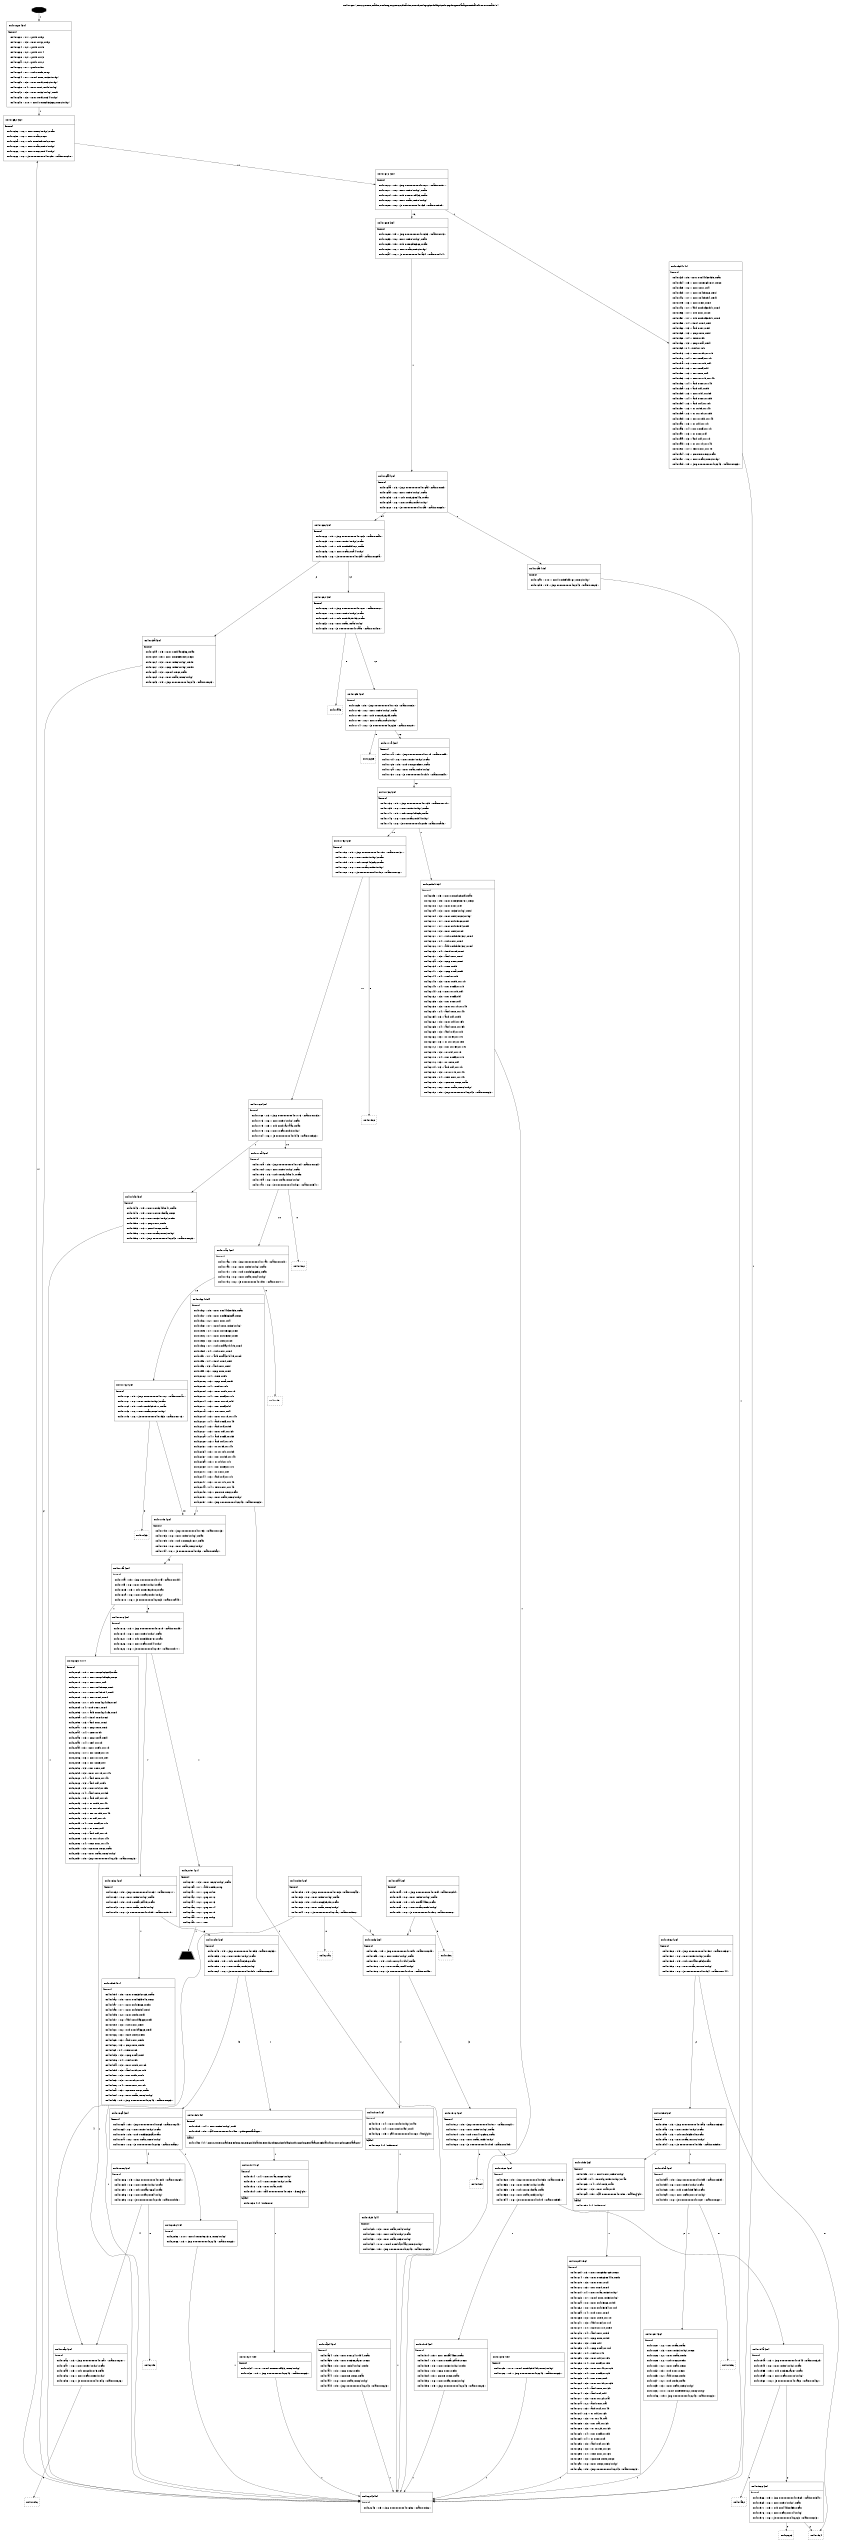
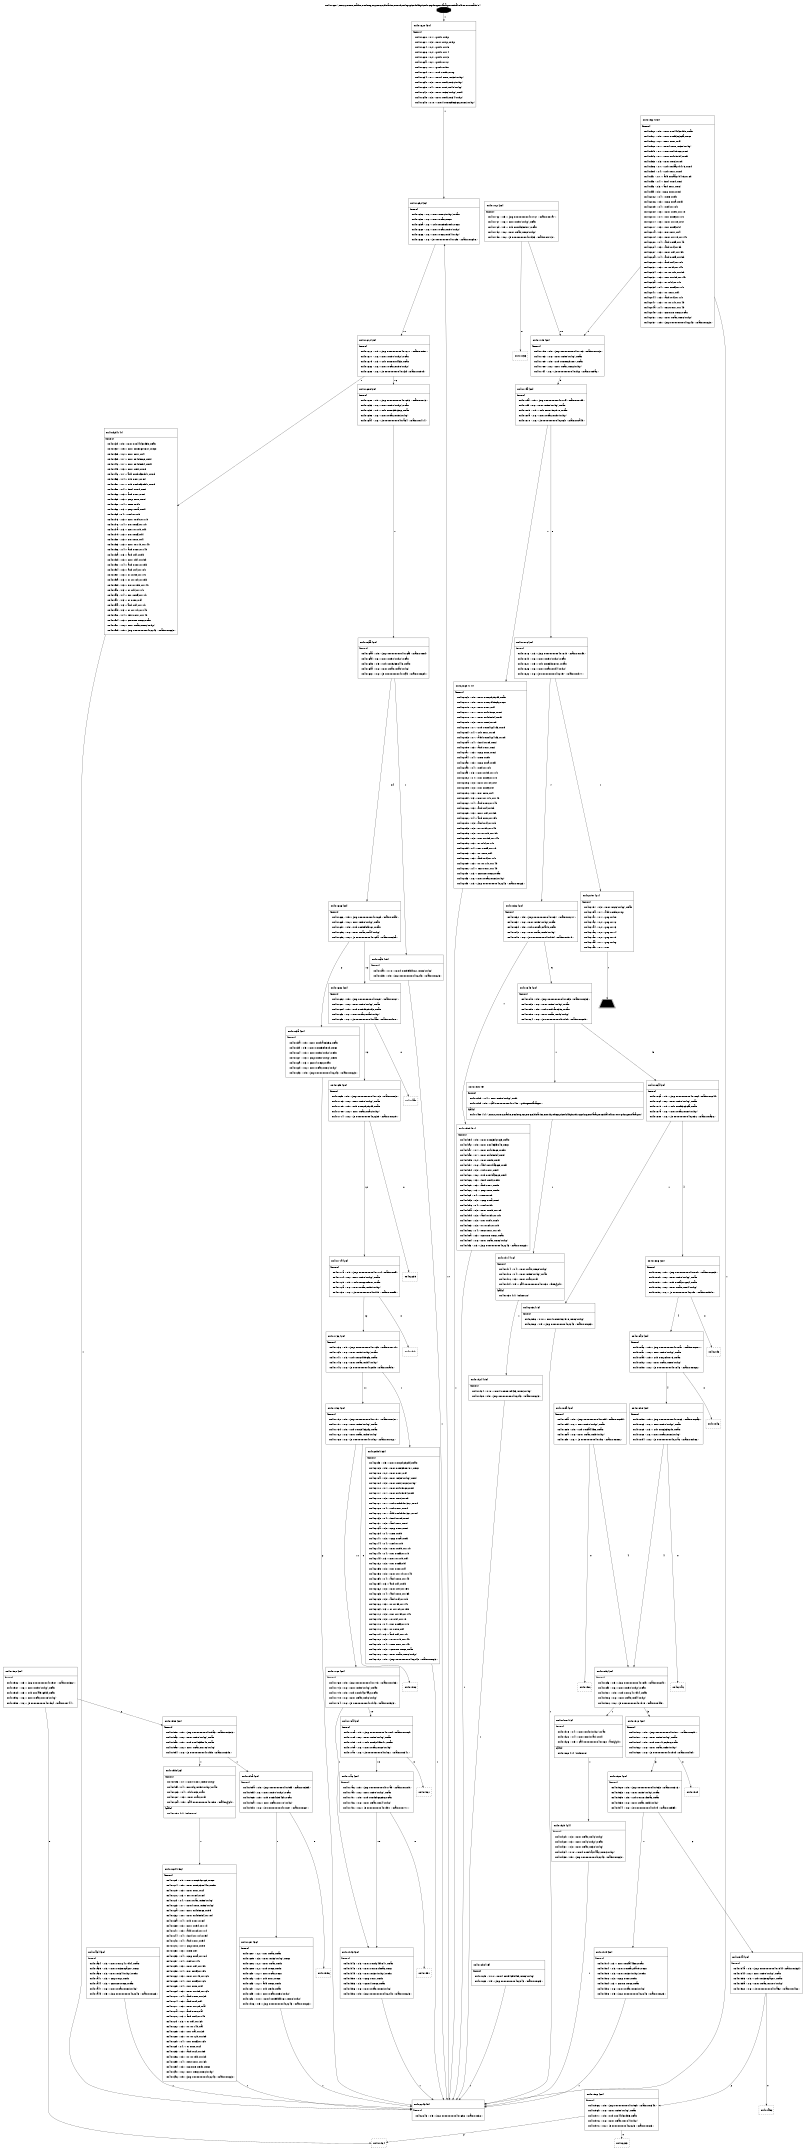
(172, 1320) -> (377, 1879)
none -> (410, 1352)
(150, 2107) -> (666, 1387)
